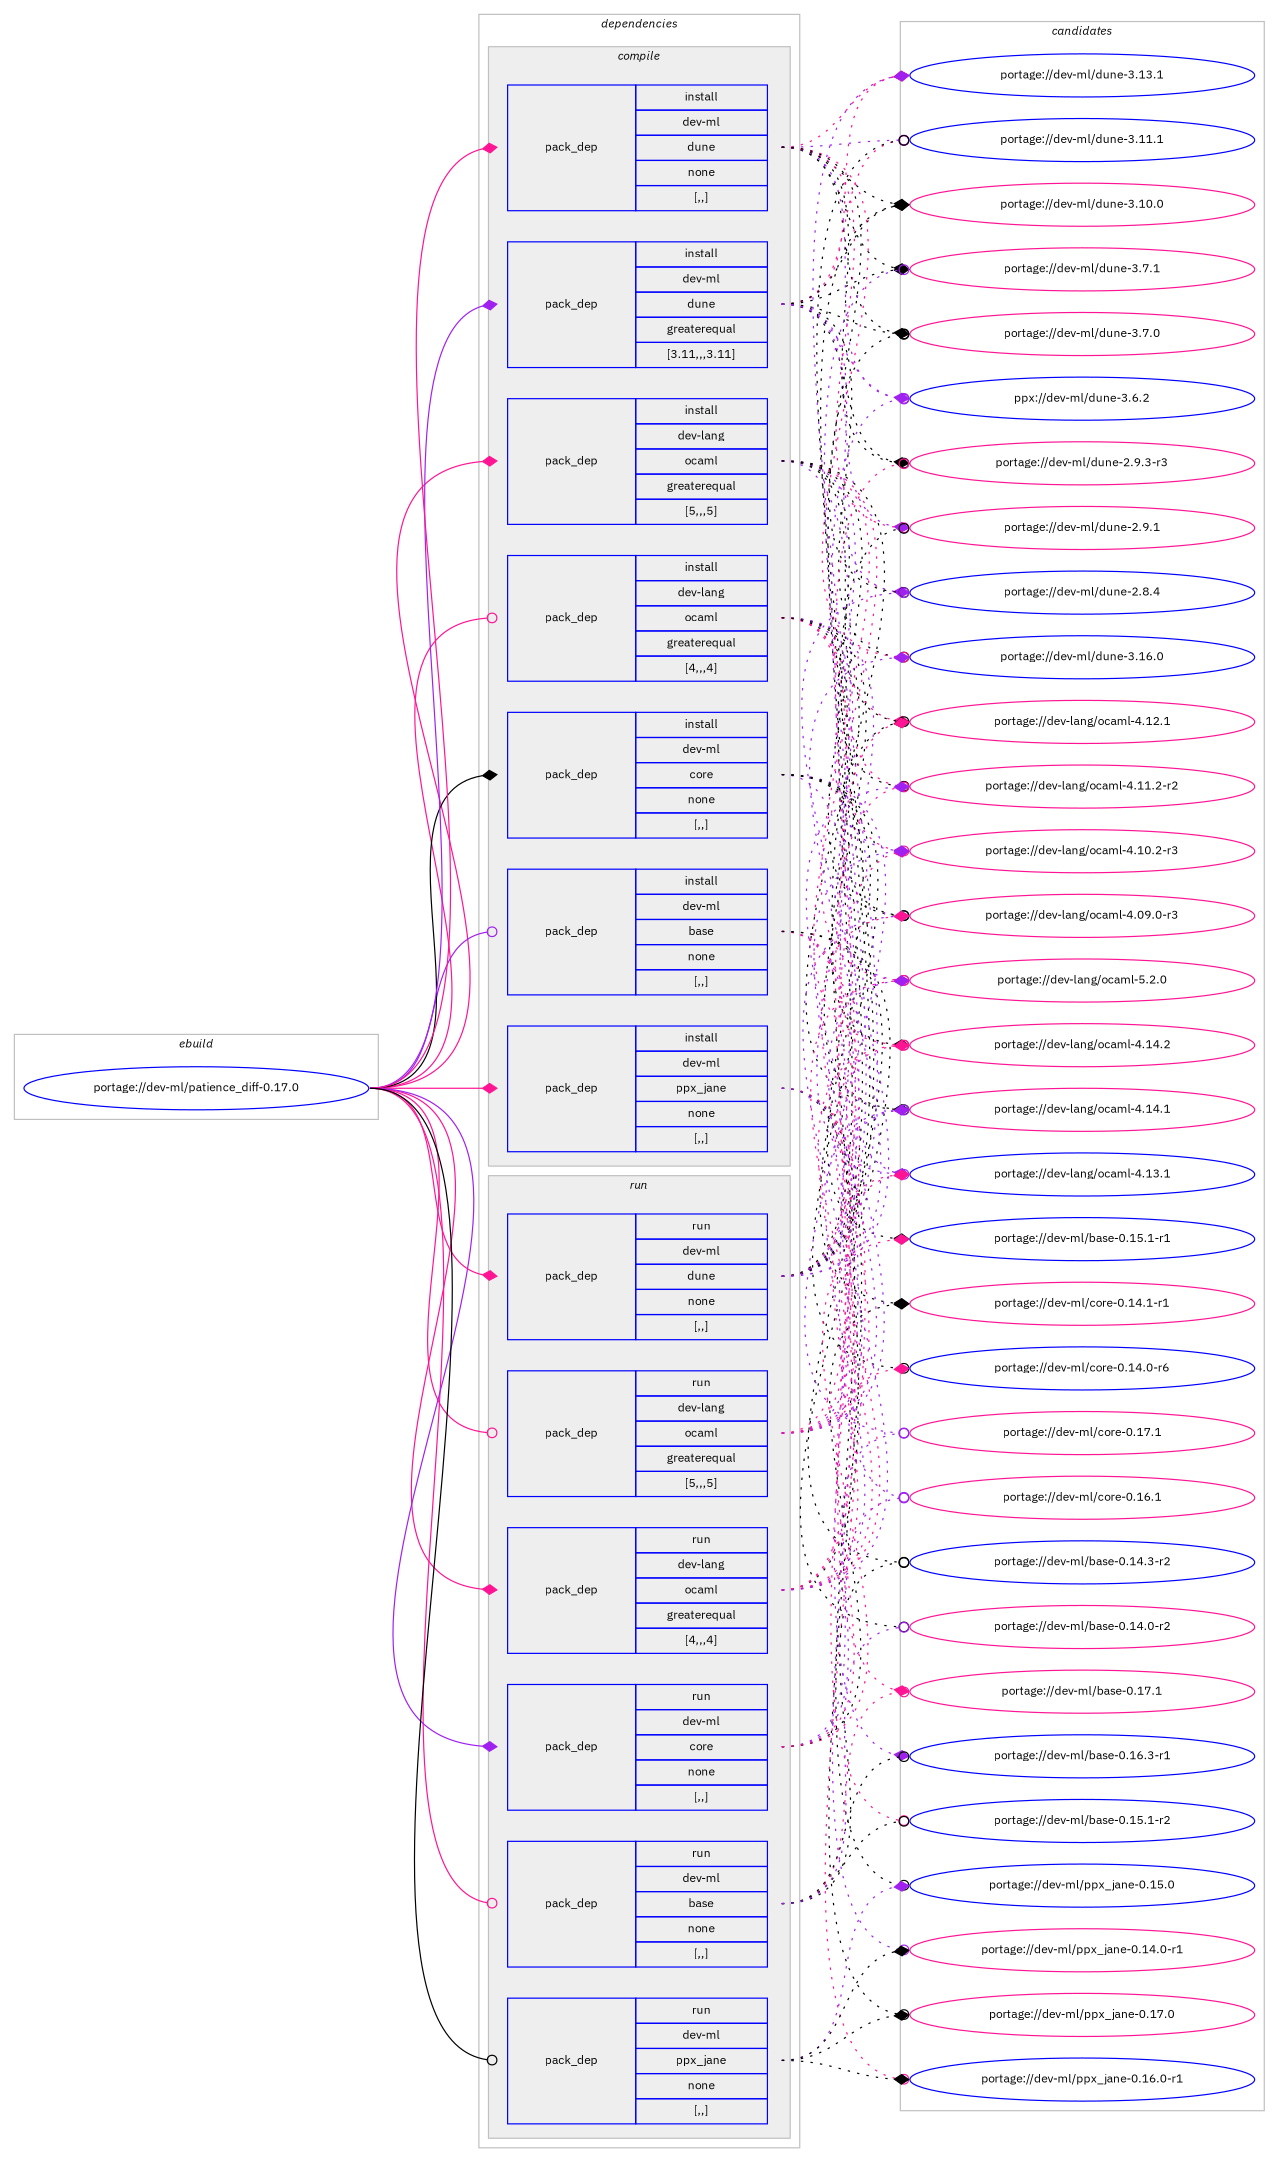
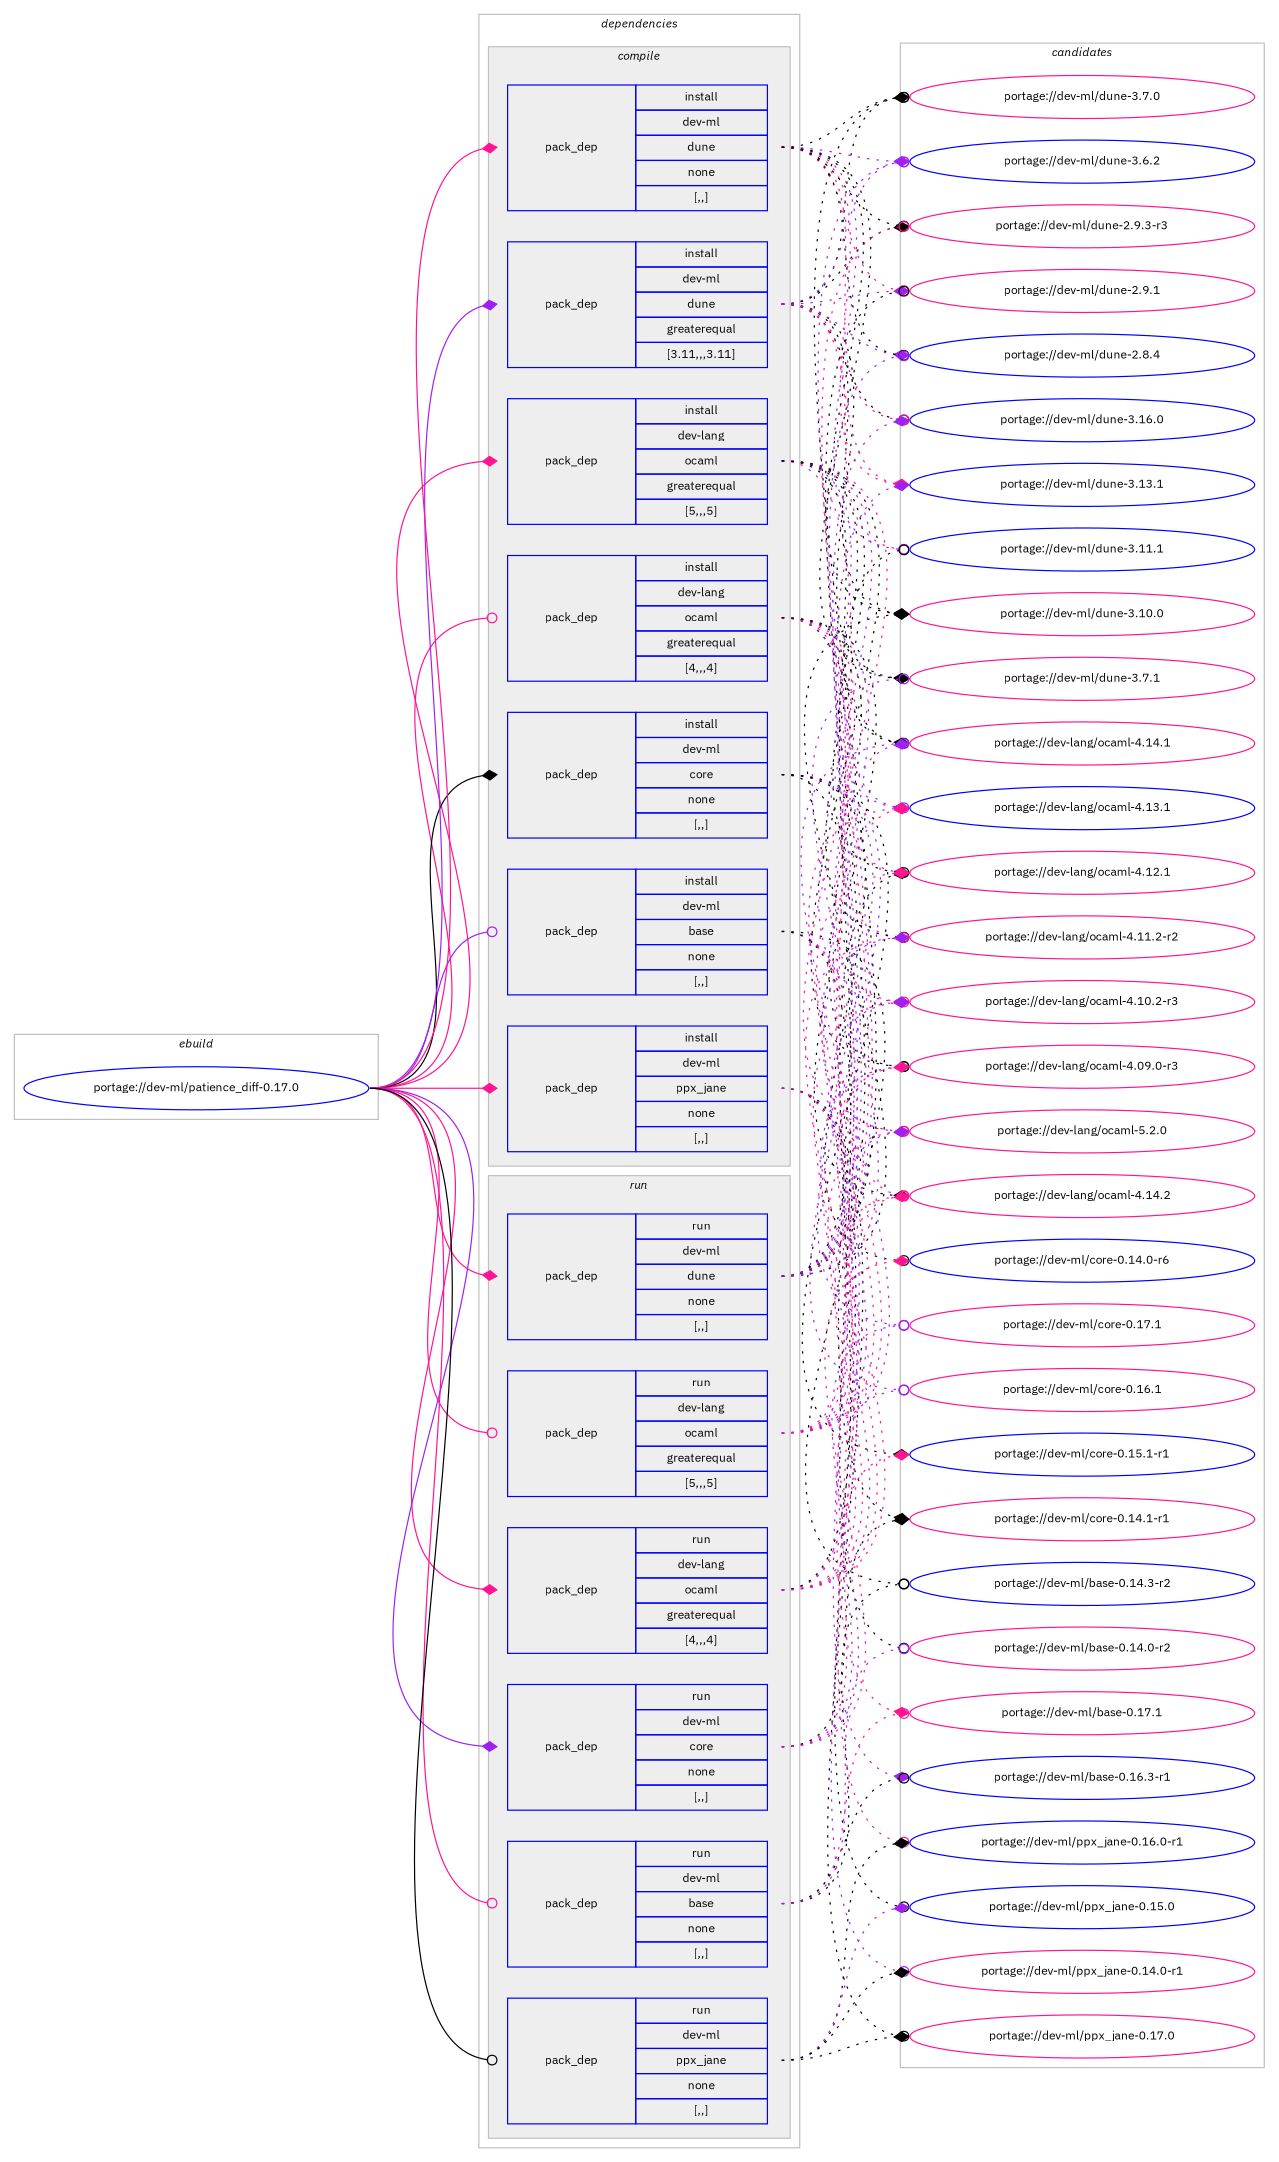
(1082, 399) -> (1082, 162)
(1082, 1239) -> (1082, 1455)
(1082, 1821) -> none
